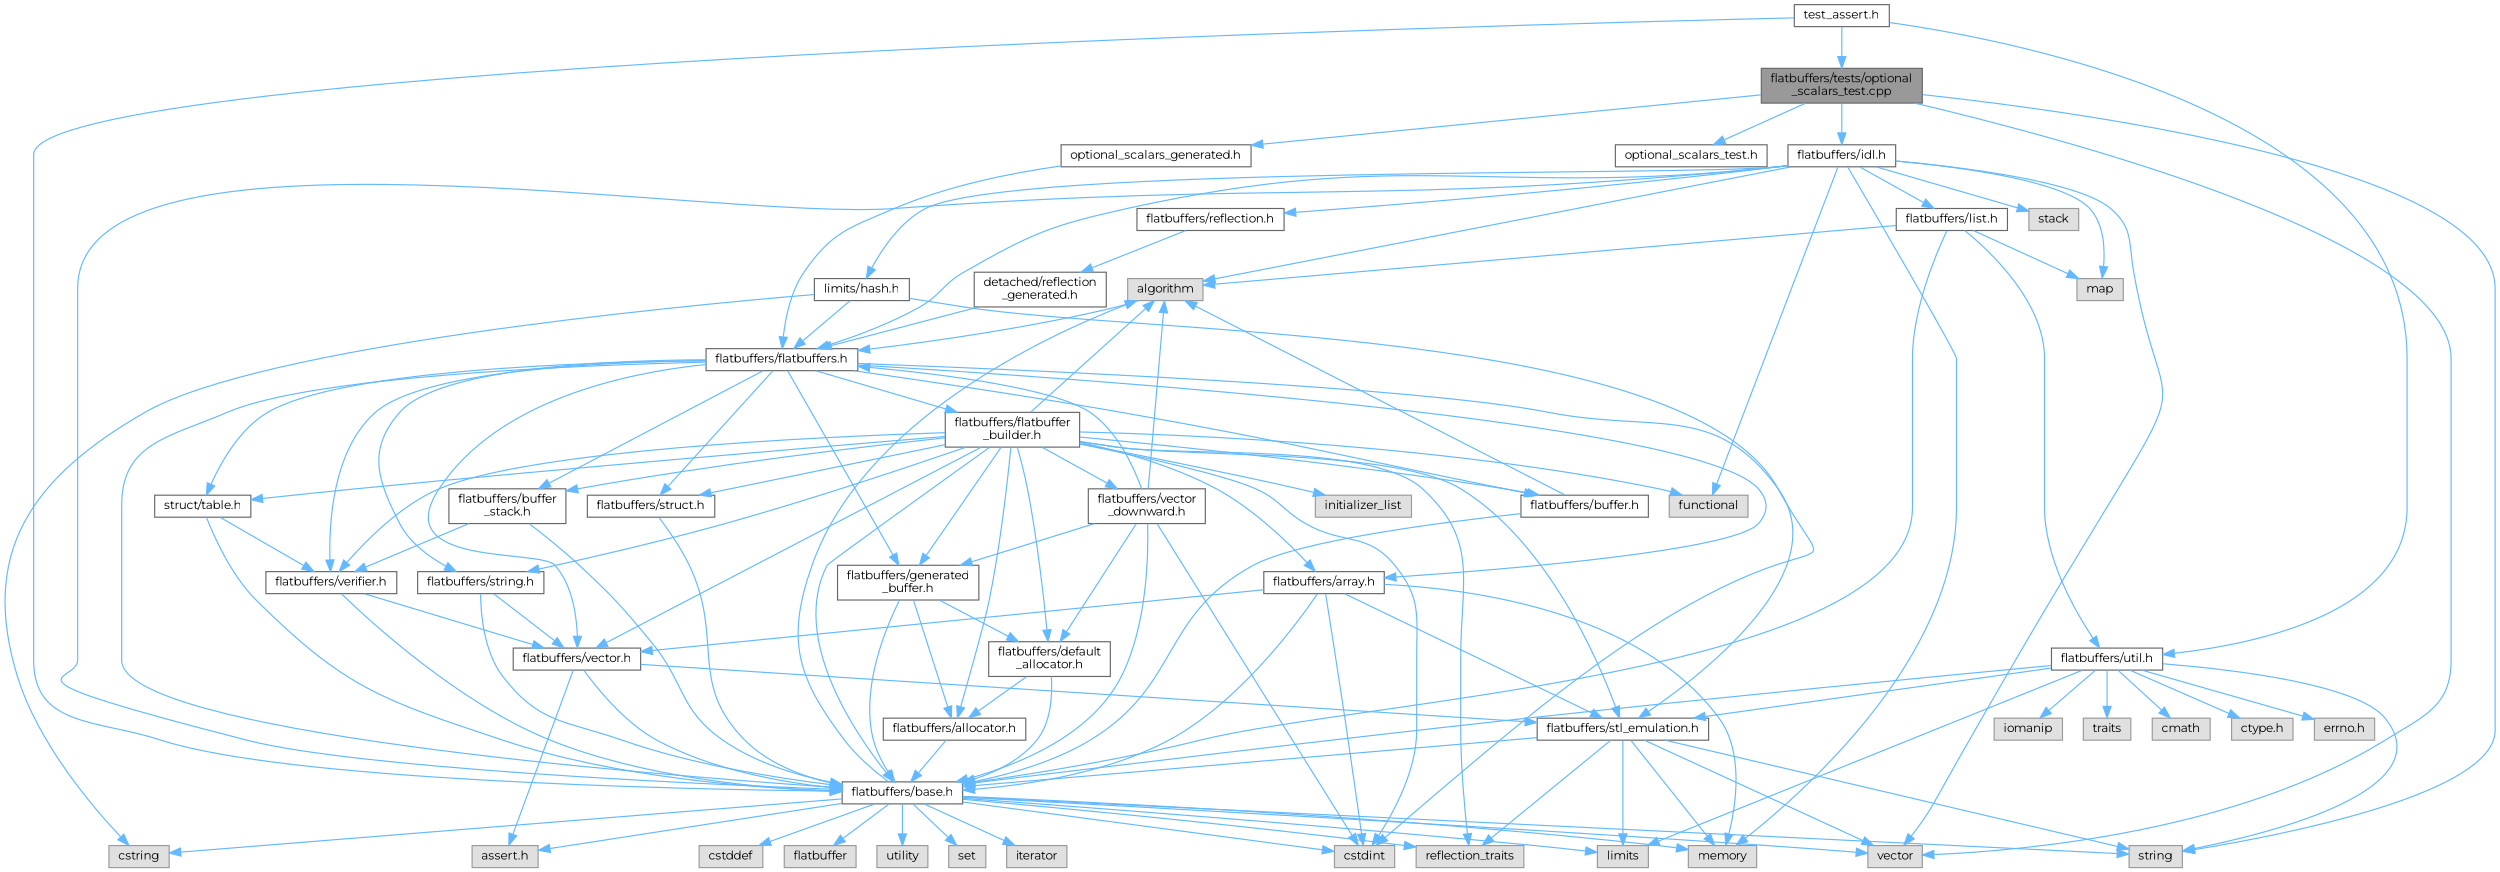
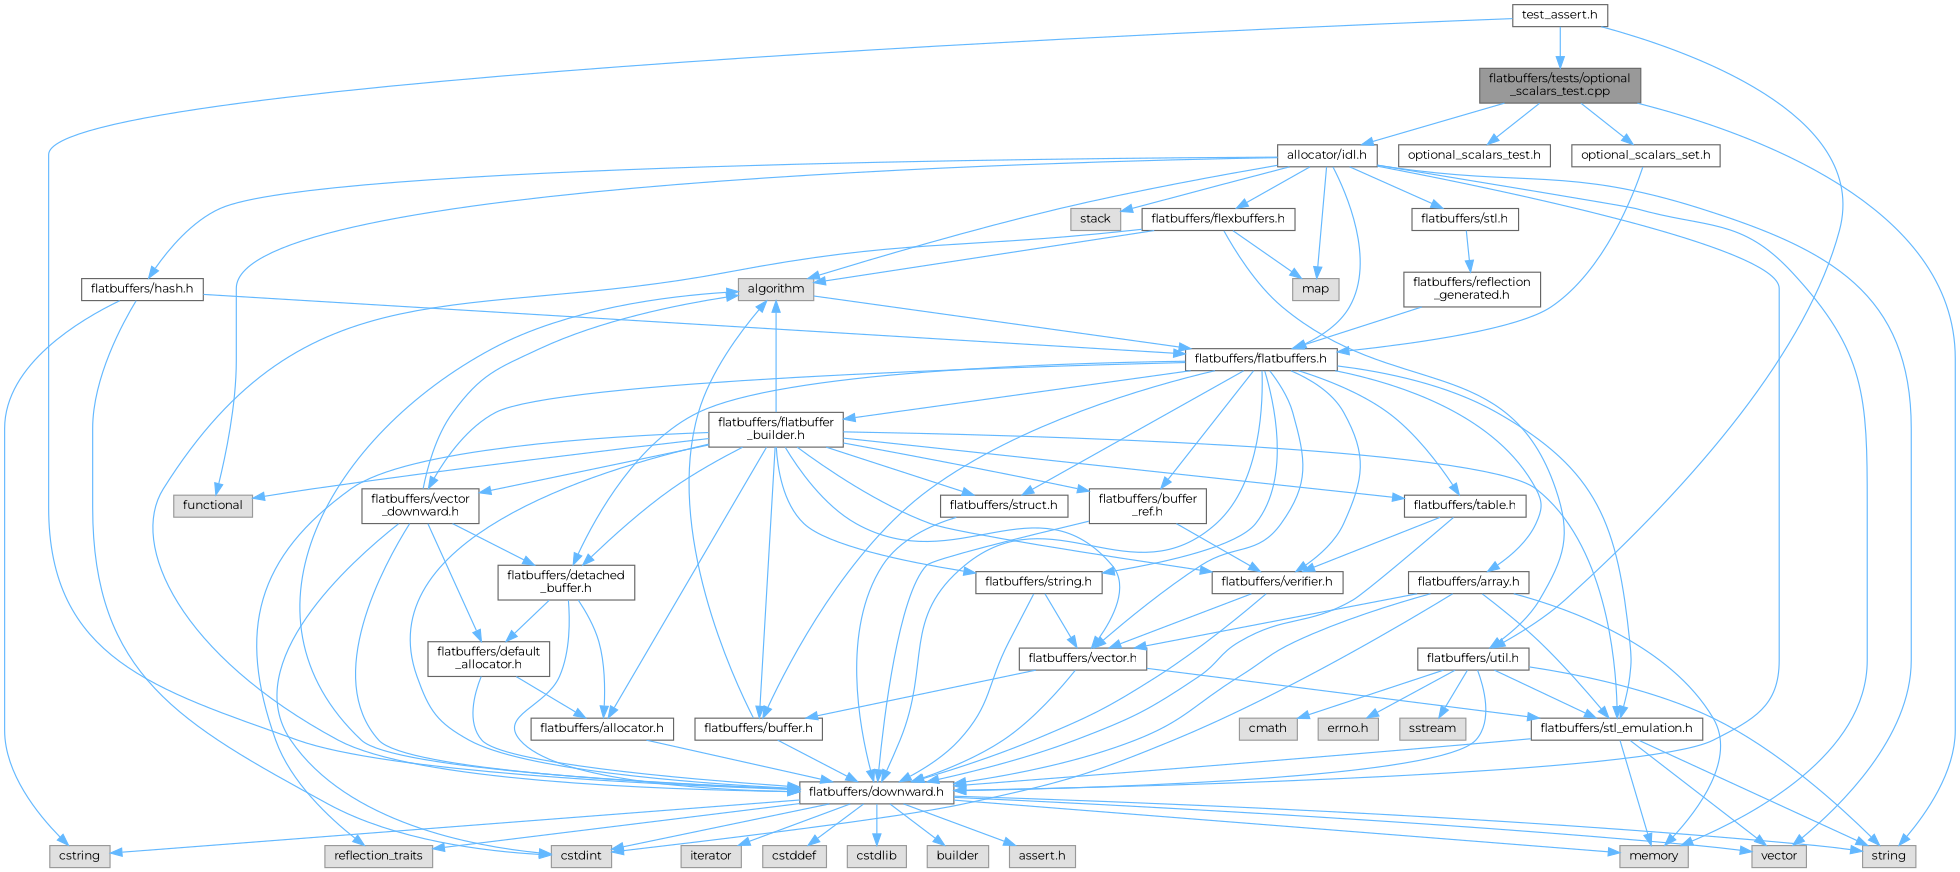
(1156, 156) -> (1646, 156)
(1842, 156) -> (1327, 156)
(1211, 220) -> (1465, 220)
(1952, 220) -> (1219, 220)
(862, 290) -> (142, 290)
(1040, 290) -> (1472, 290)
(1012, 387) -> (794, 378)
(1204, 483) -> none
(2451, 492) -> none
(203, 506) -> (1465, 506)
(507, 506) -> (1148, 506)
(1363, 506) -> none
(1035, 533) -> none
(1372, 546) -> none
(908, 583) -> (566, 583)
(2028, 729) -> none
(2107, 729) -> (1433, 729)
(2262, 729) -> none
(551, 732) -> (927, 693)
(1551, 789) -> none
(902, 793) -> (877, 793)
(820, 857) -> (877, 857)
(902, 857) -> (958, 857)
(967, 857) -> none
(1623, 857) -> none
